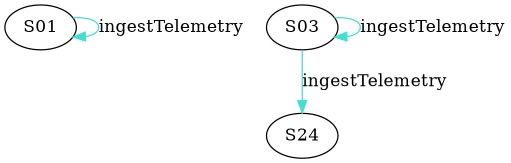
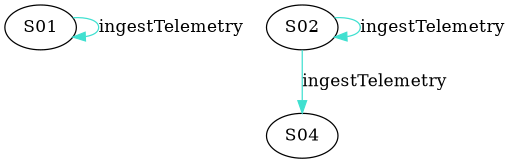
(302, 27) -> (302, 27)
(302, 136) -> (302, 136)
